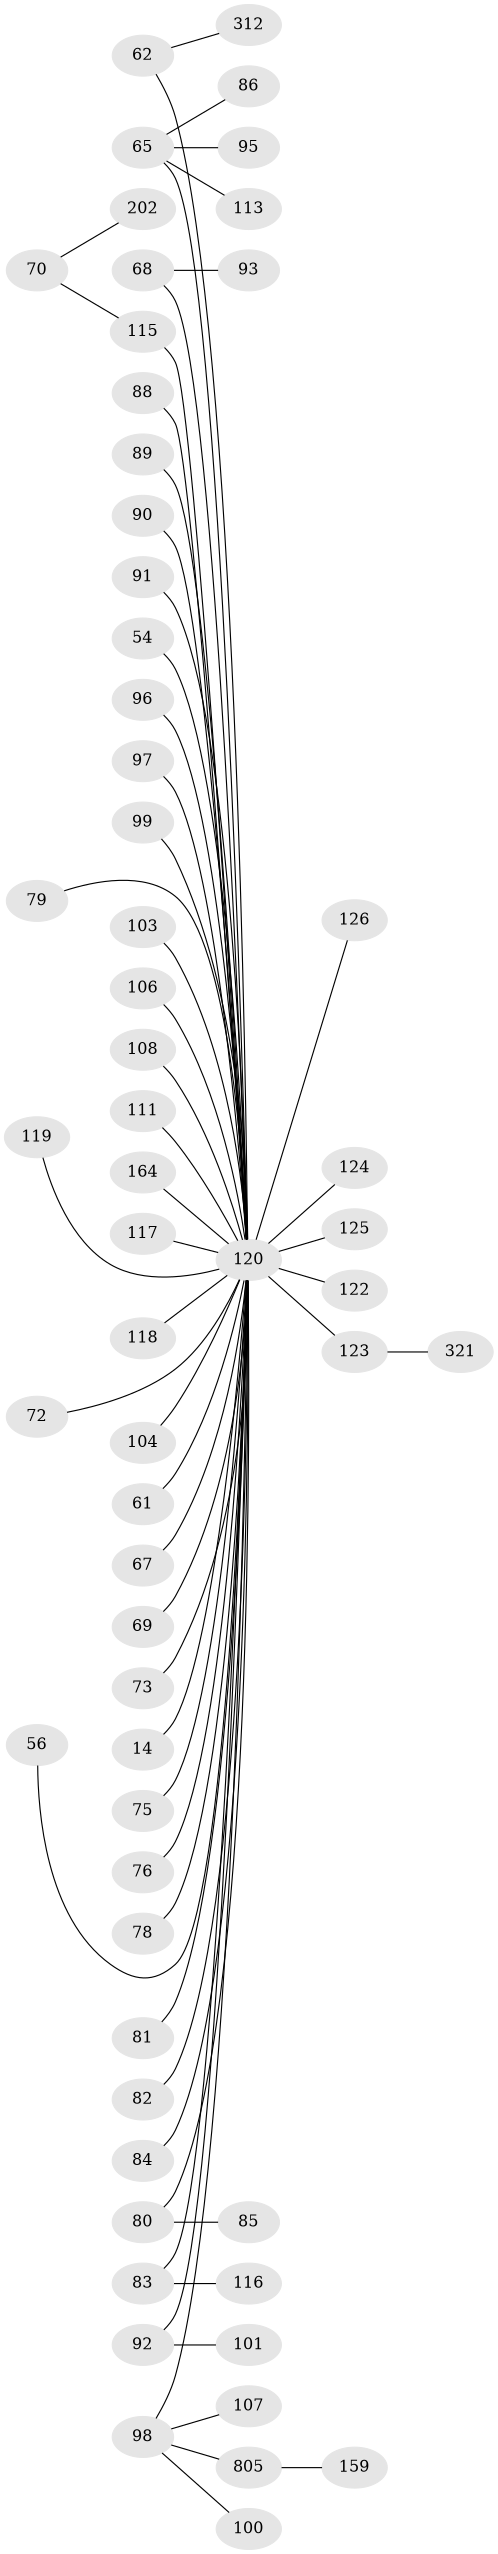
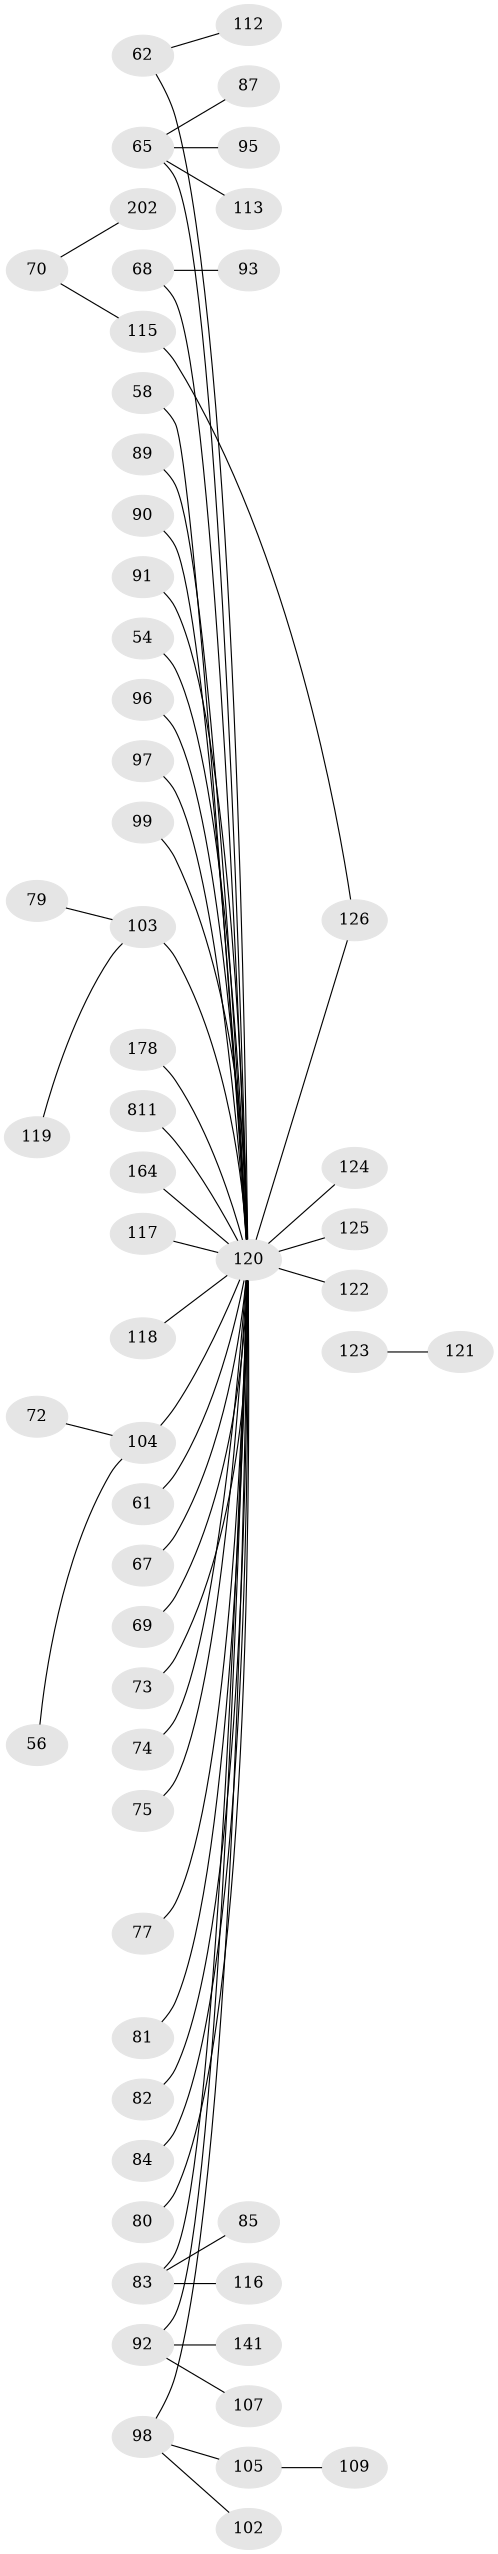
(249, 25) -> (249, 25)
(249, 86) -> (249, 86)
(143, 393) -> (143, 393)
(217, 791) -> (285, 614)
(191, 917) -> (89, 914)
(143, 988) -> none
(143, 1050) -> (143, 1050)
(143, 1111) -> (143, 1111)
(103, 1259) -> (75, 1026)
(302, 1306) -> none
(461, 1352) -> (461, 1352)
(173, 1371) -> (89, 1430)
(143, 1750) -> (143, 1750)
(143, 1872) -> none
(143, 1934) -> (143, 1934)
(177, 1961) -> (65, 1586)
(196, 2222) -> (206, 2247)
(249, 2345) -> (249, 2345)
(195, 2422) -> (196, 2375)
(249, 2468) -> (249, 2468)
(355, 2468) -> (355, 2468)
(249, 2529) -> (249, 2529)
